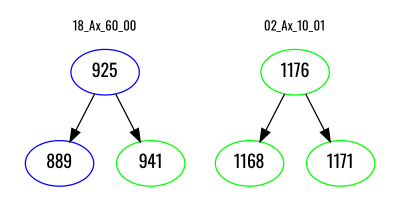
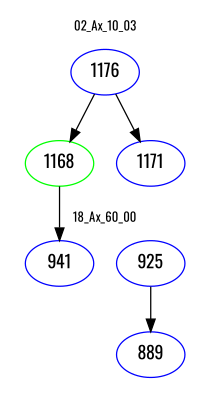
(295, 27) -> (105, 27)
(295, 72) -> (105, 72)
(125, 112) -> (60, 214)
(151, 163) -> (60, 263)
(341, 163) -> (151, 163)
